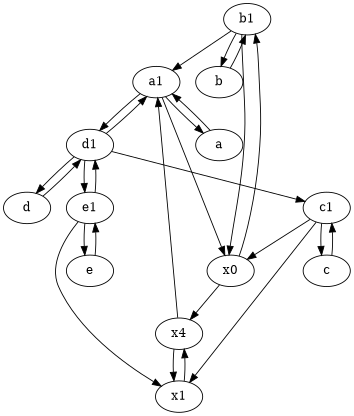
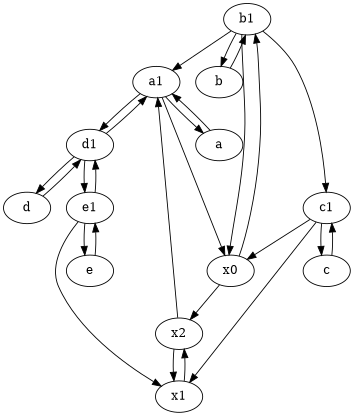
(204, 175) -> (310, 100)
(179, 334) -> (179, 334)
